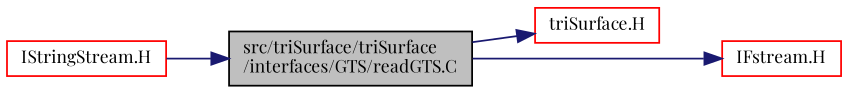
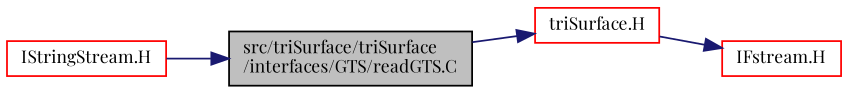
(588, 59) -> (682, 41)
